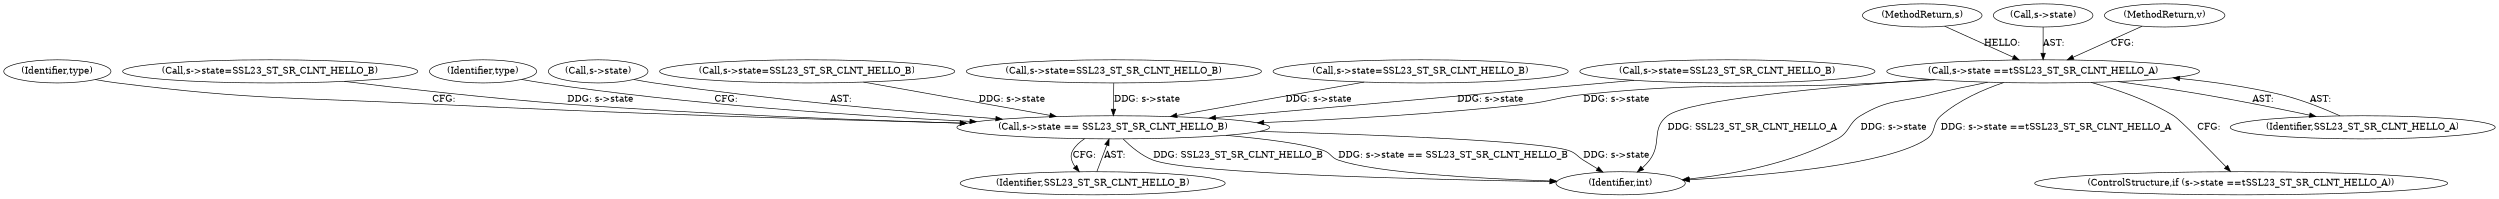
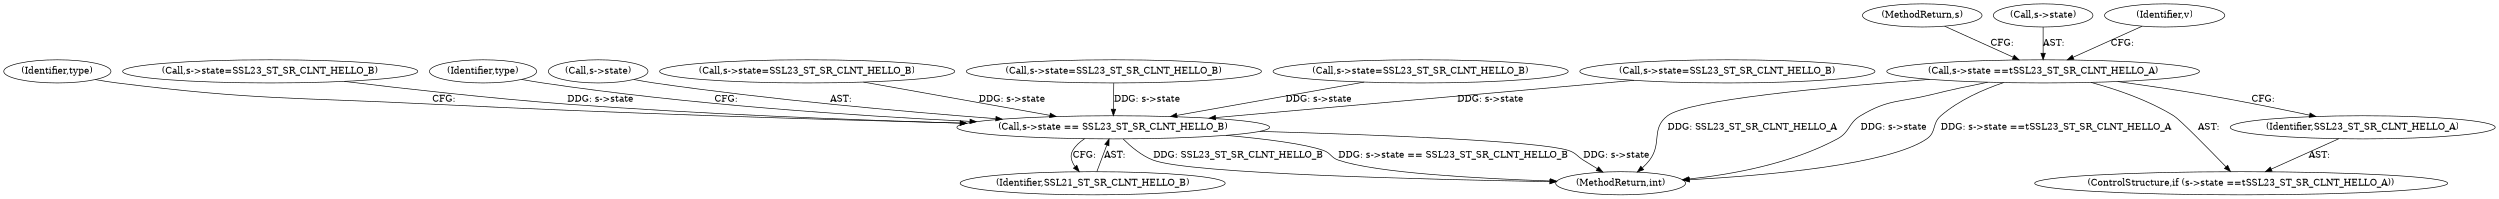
(2165, 15) -> (2165, 15)
(2004, 43) -> (2004, 43)
(2261, 90) -> (2305, 154)
(1599, 93) -> none
(2265, 99) -> (2265, 99)
(2210, 127) -> (2210, 127)
(1093, 183) -> (1093, 183)
(1621, 183) -> (1621, 183)
